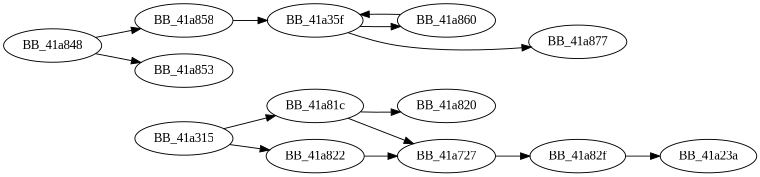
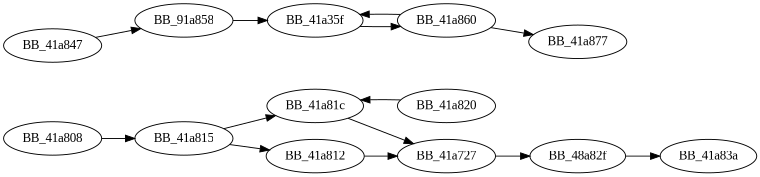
(184, 20) -> (184, 20)
(53, 46) -> (53, 46)
(434, 49) -> (507, 30)
(184, 71) -> none
(376, 112) -> (385, 100)
none -> (53, 138)
(184, 138) -> (184, 138)
(315, 156) -> (315, 156)
(578, 156) -> (578, 156)
(708, 156) -> (708, 156)
